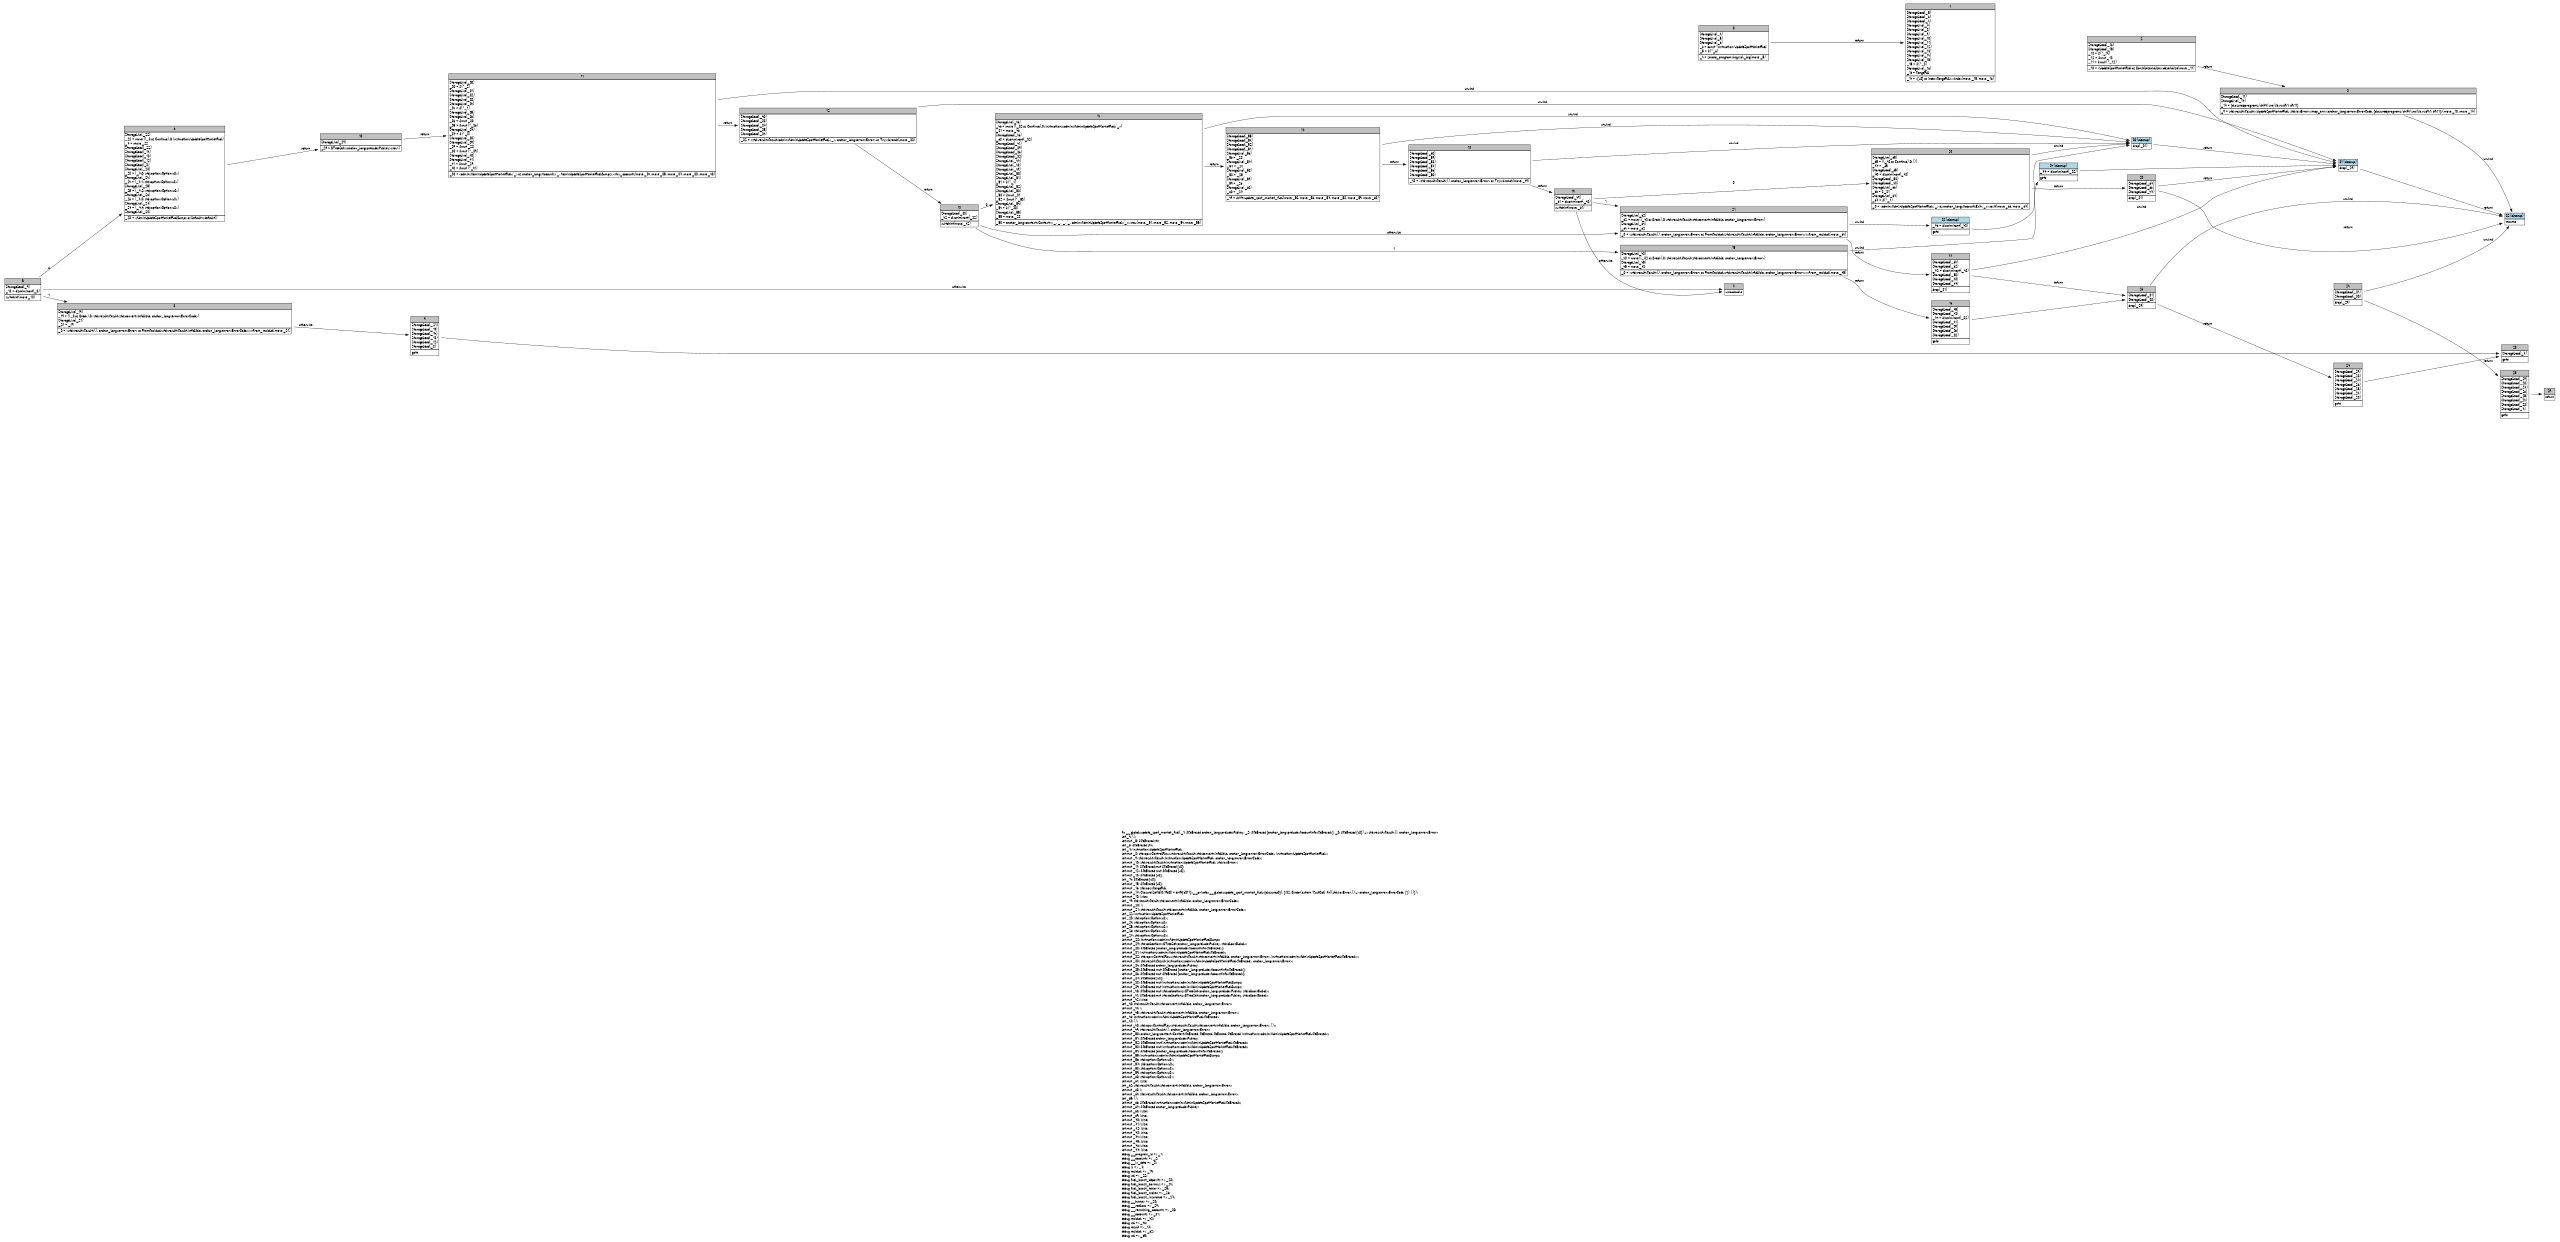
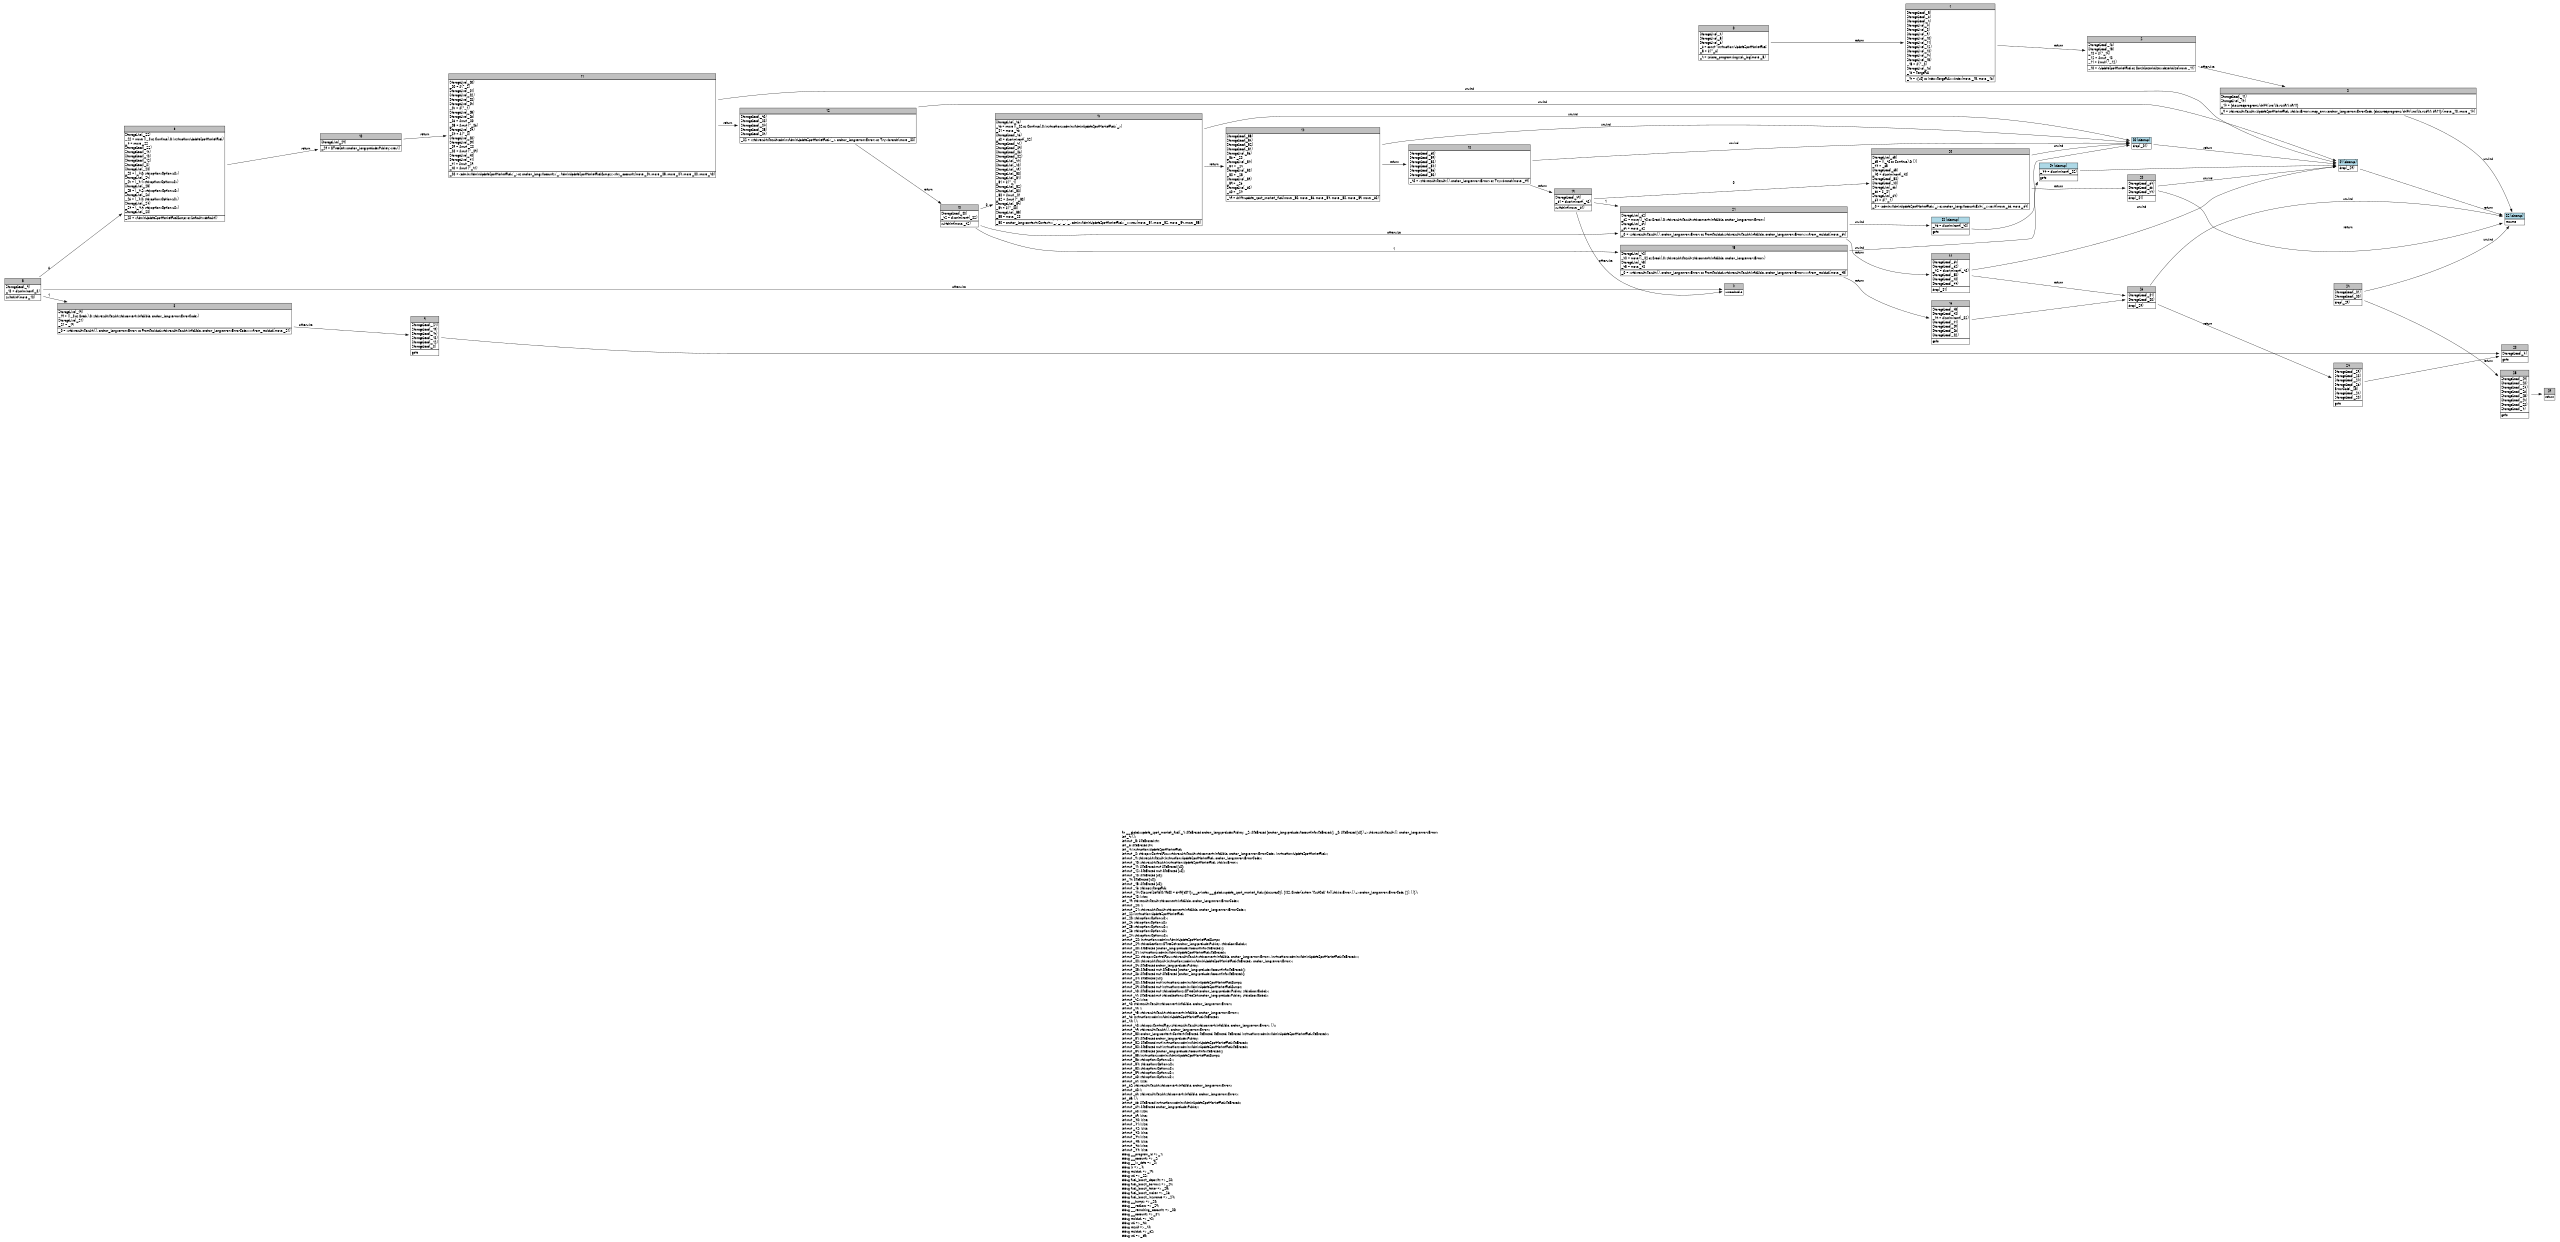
none -> (2040, 48)
(2208, 67) -> (2208, 67)
(2208, 179) -> (2208, 179)
(2348, 389) -> (2346, 389)
